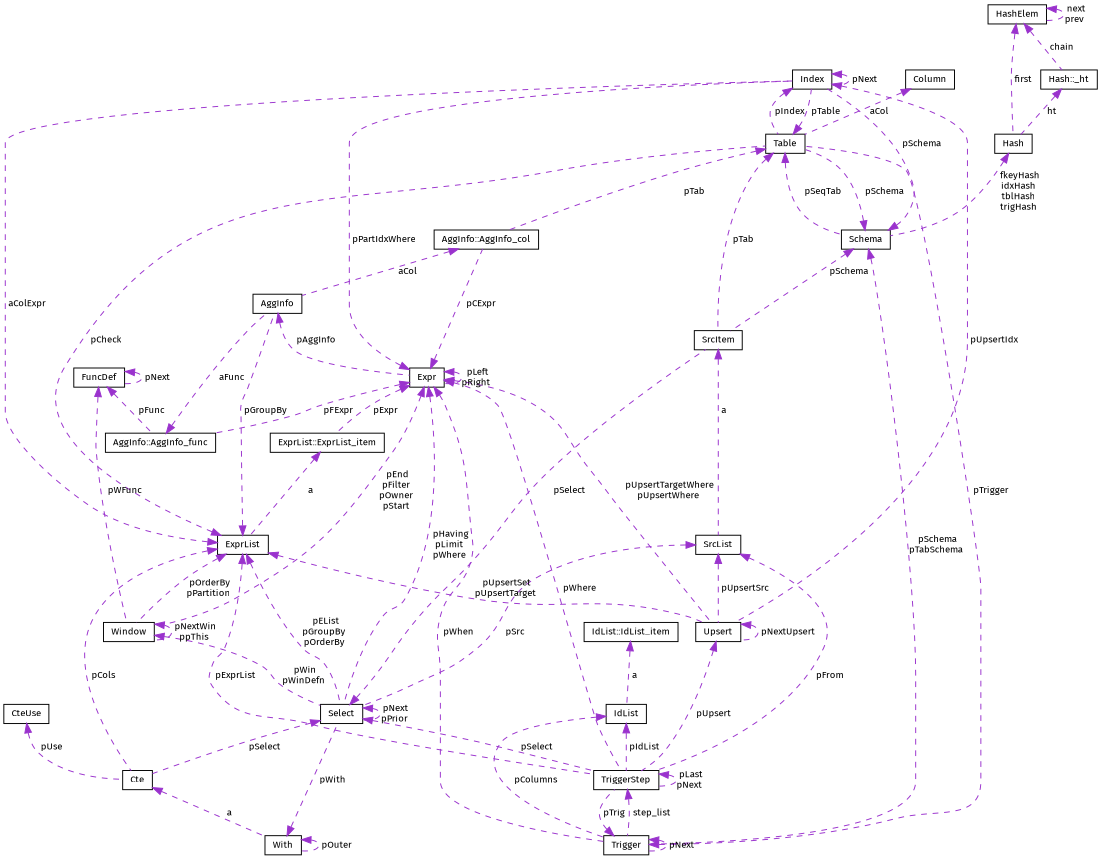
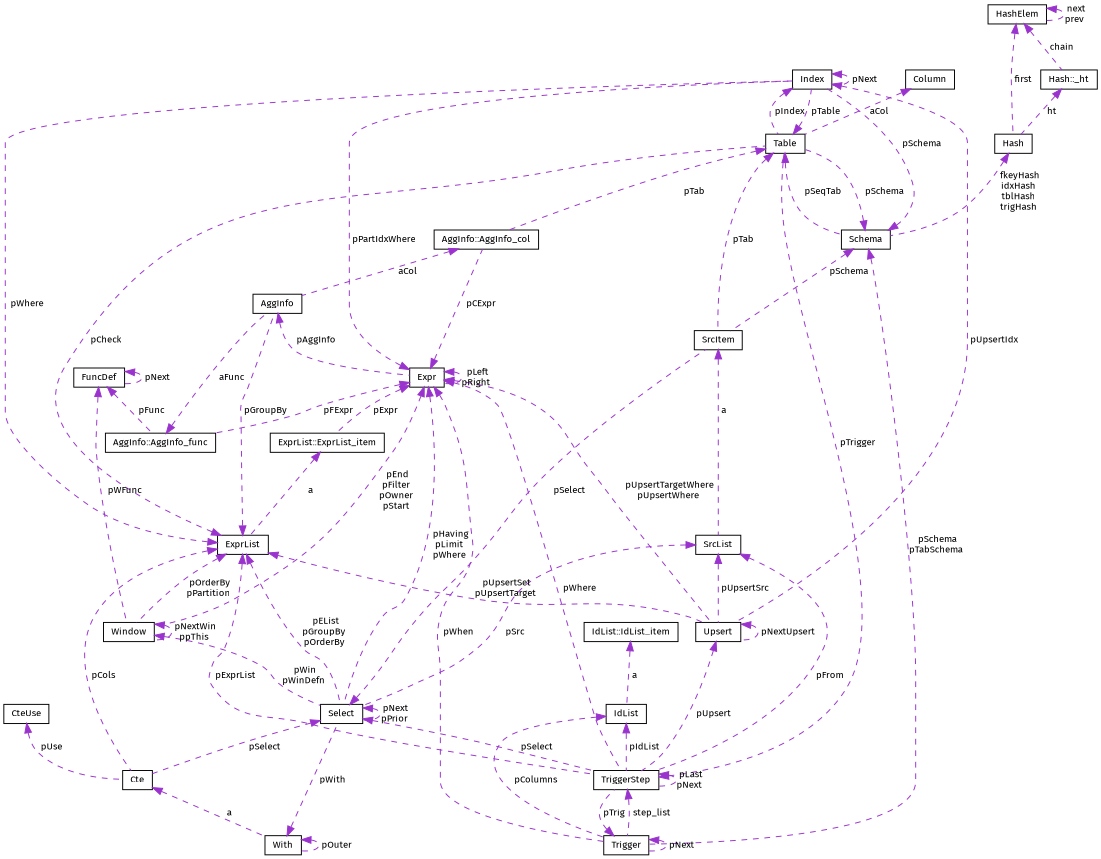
(26, 304) -> (26, 304)
(981, 591) -> (852, 521)
